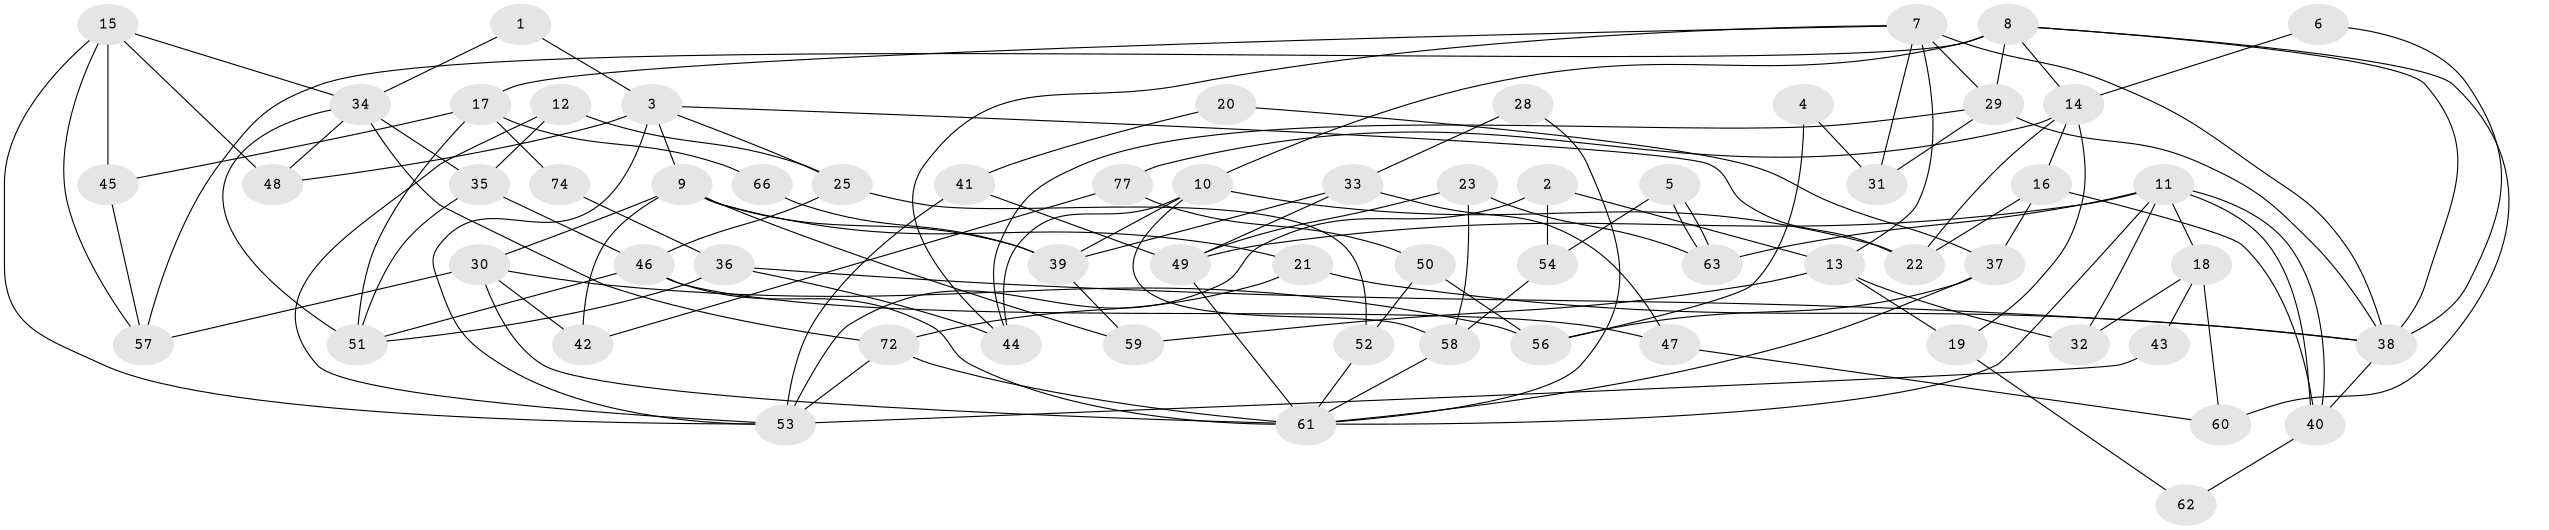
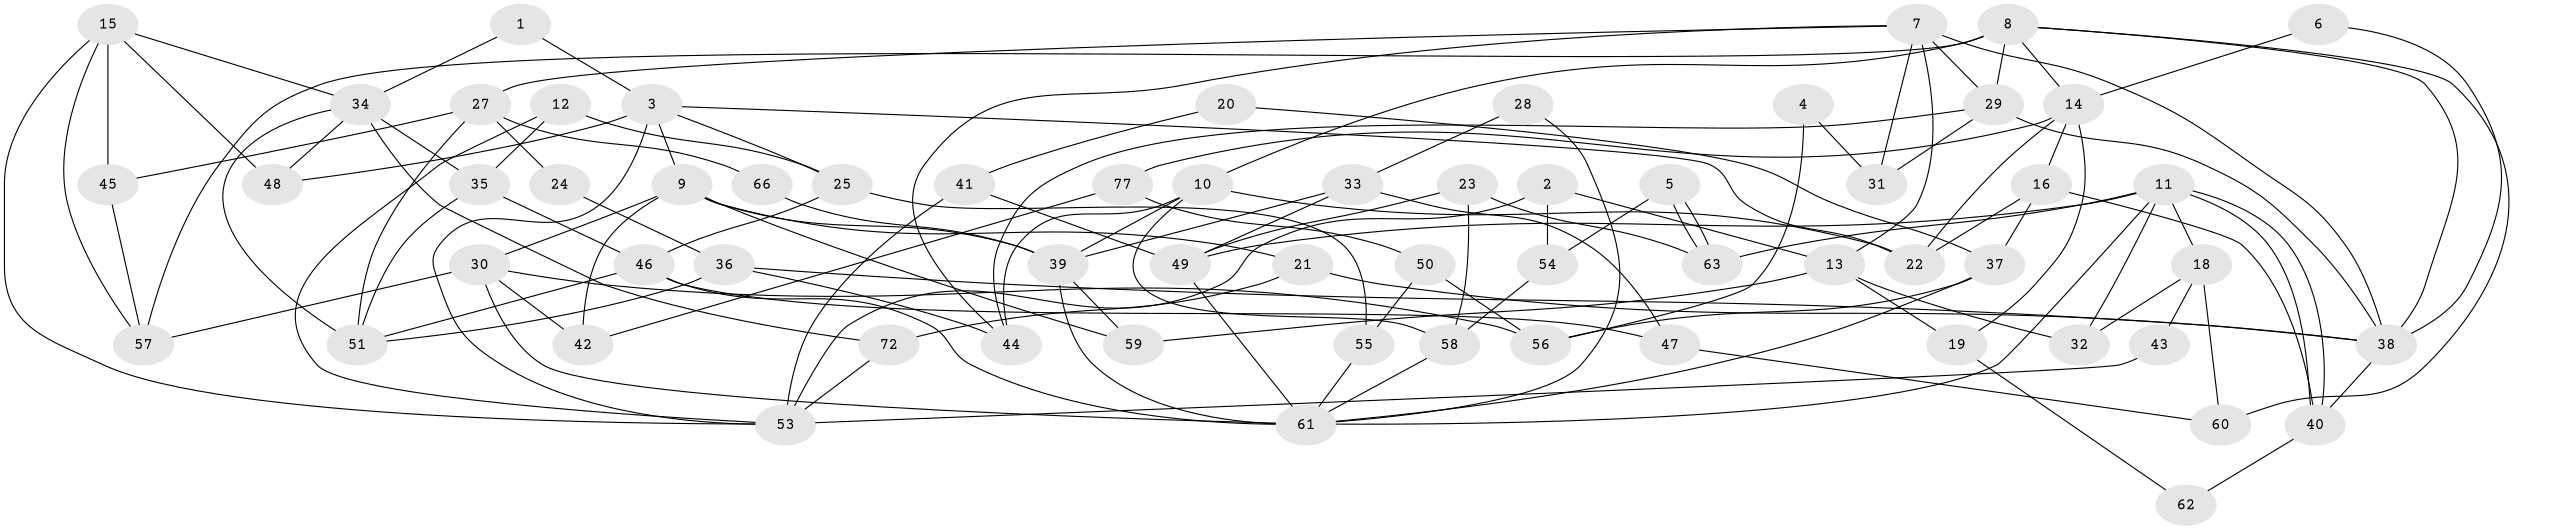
(481, 105) -> (481, 105)
(560, 185) -> (560, 185)
(1364, 345) -> (1364, 345)
(1102, 400) -> (1138, 394)
